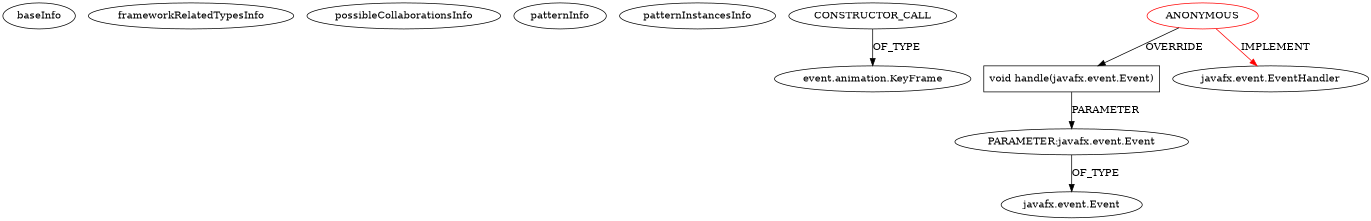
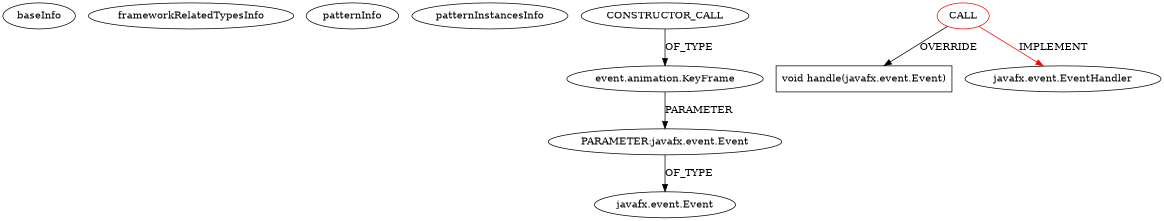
(404, 16) -> none
(1203, 16) -> (963, 16)
(1072, 107) -> (665, 107)
